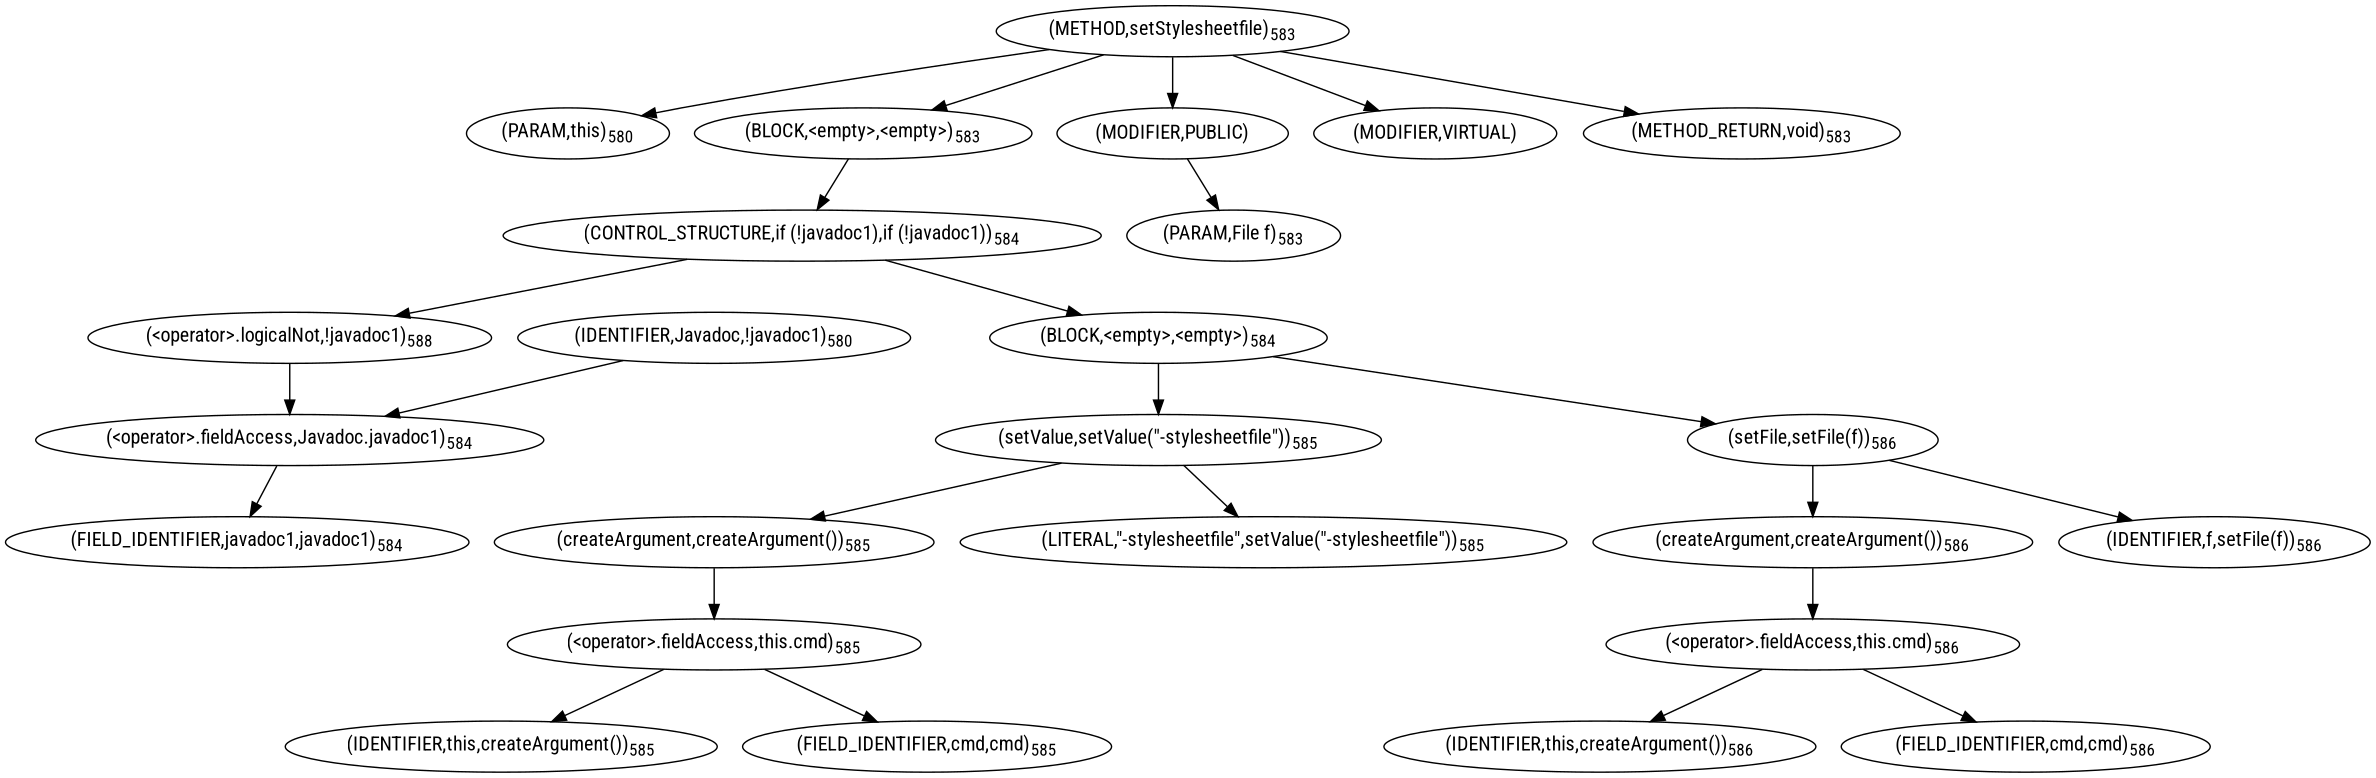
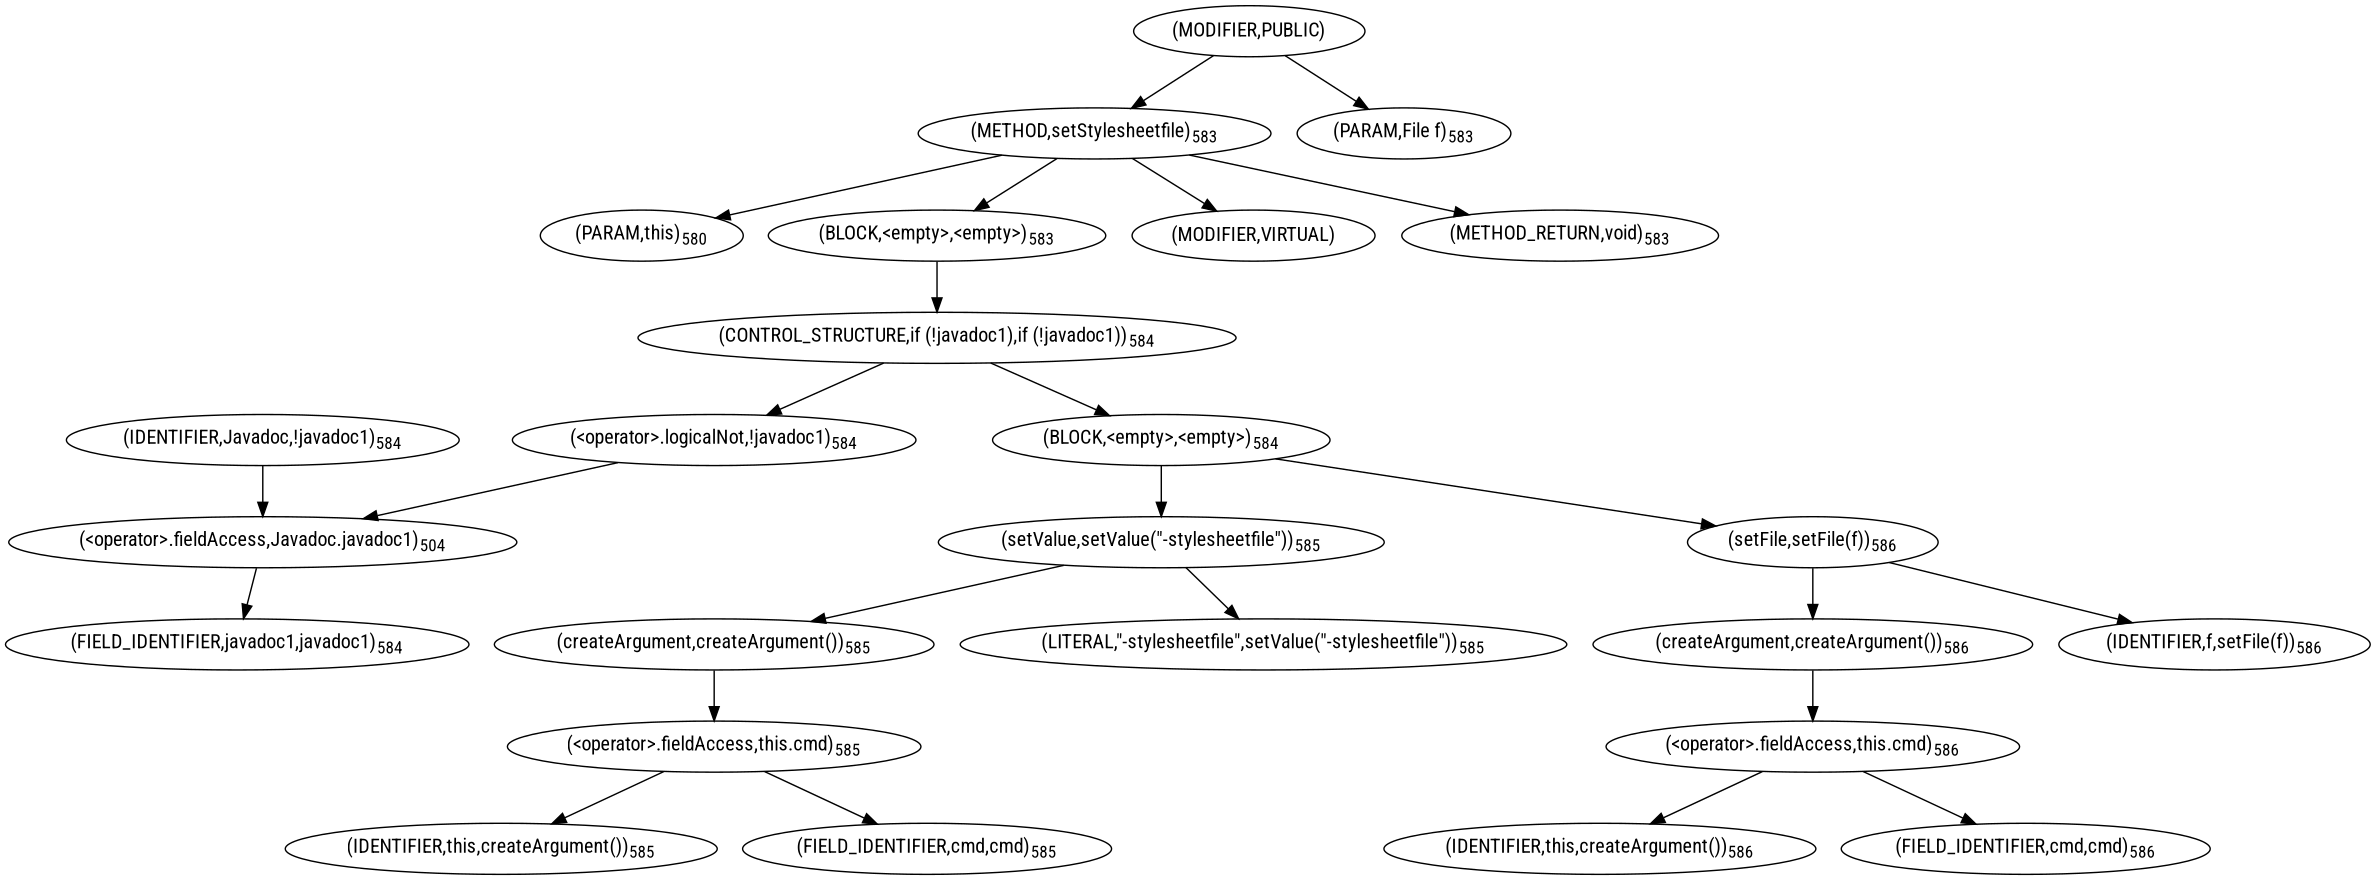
(1173, 75) -> (1178, 78)
(420, 336) -> (845, 438)
(841, 336) -> (389, 438)
(460, 438) -> (433, 540)
